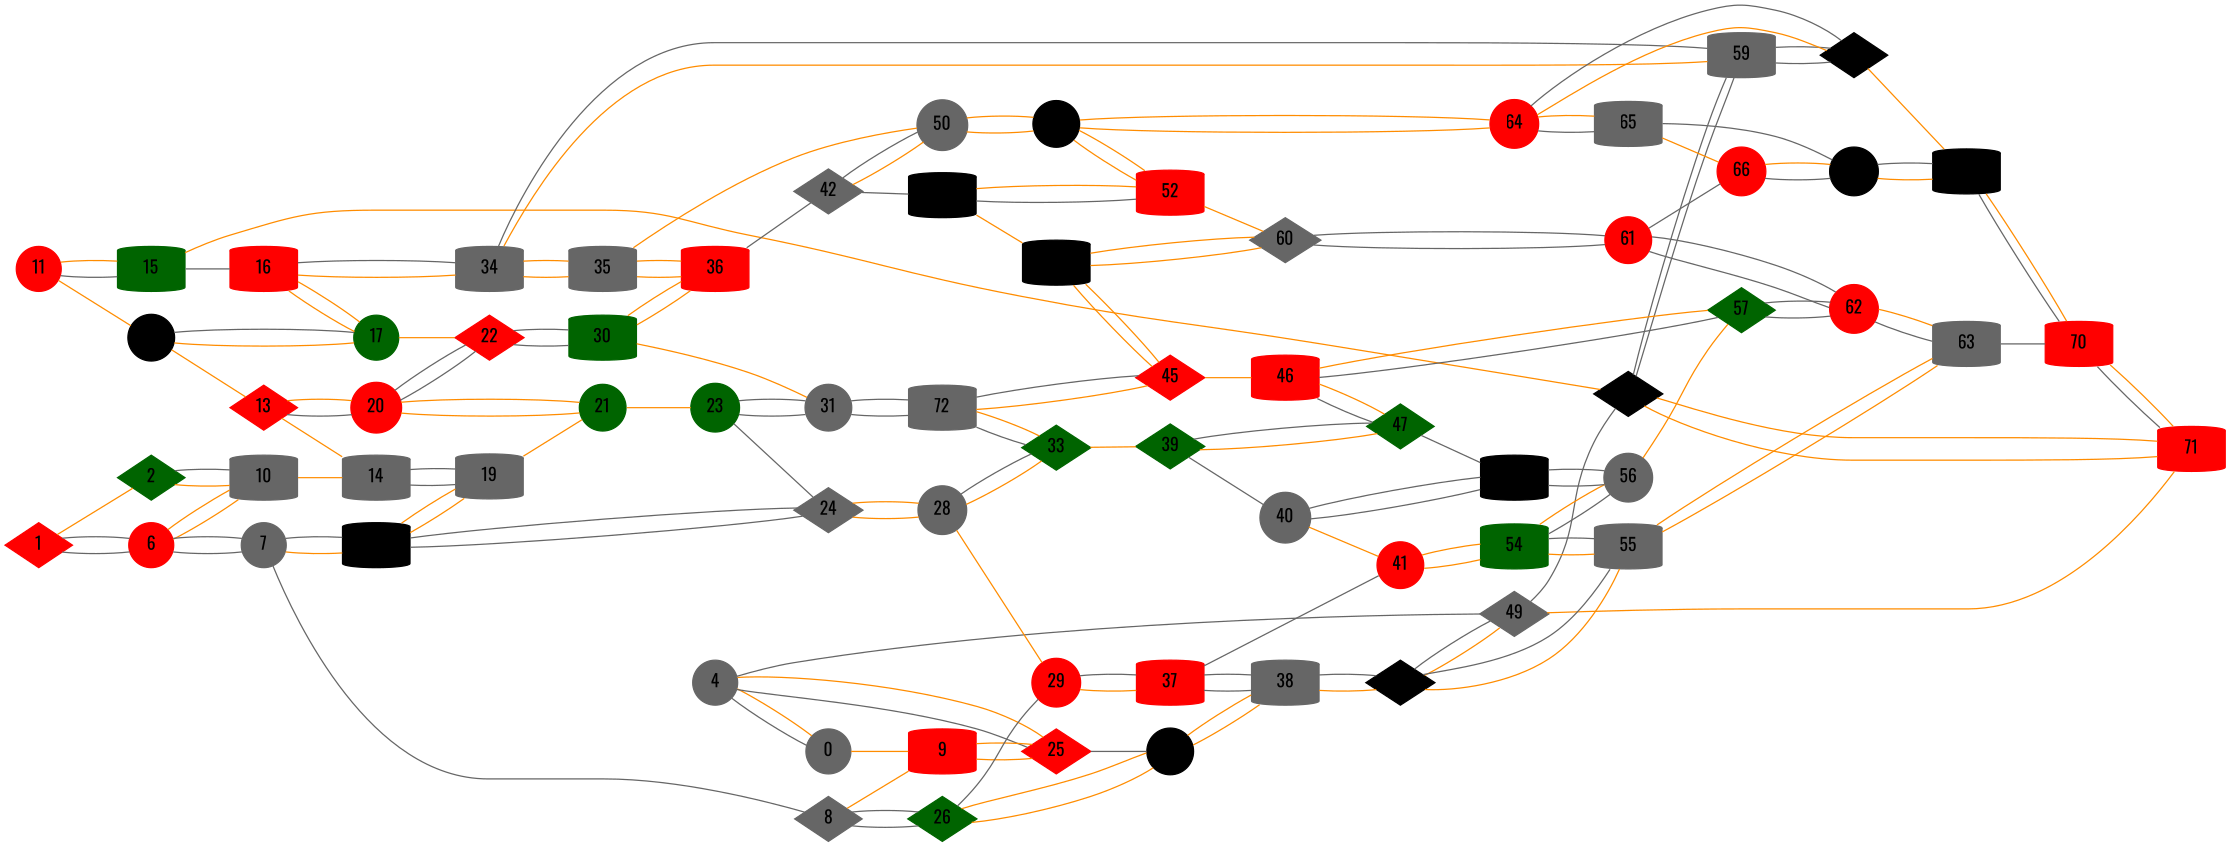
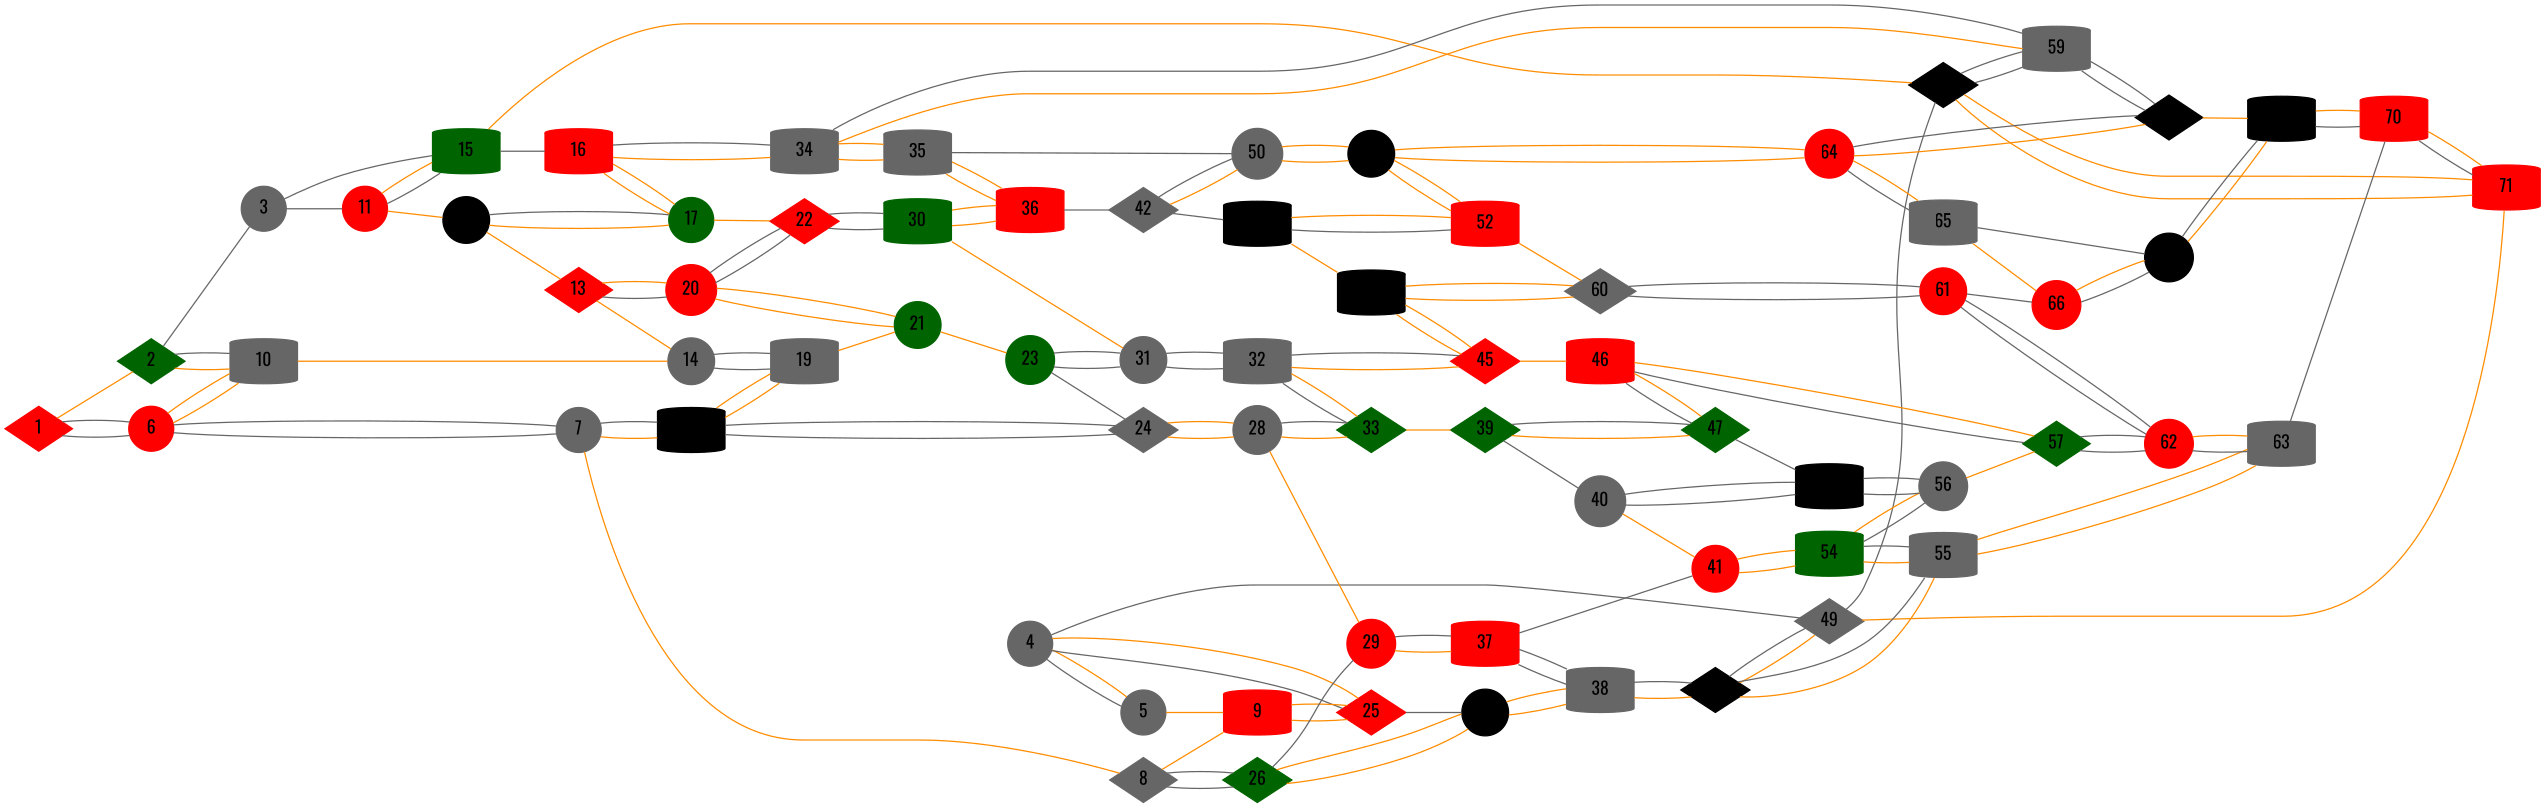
(767, 169) -> (1092, 153)
none -> (264, 209)
(942, 408) -> (1257, 361)
(376, 478) -> (691, 361)
(828, 751) -> (1143, 712)
(488, 779) -> (770, 734)
